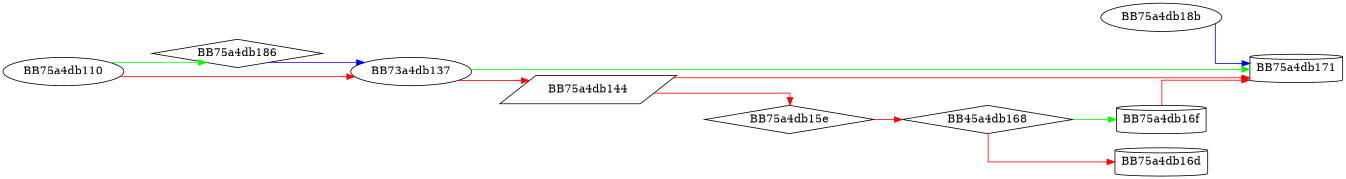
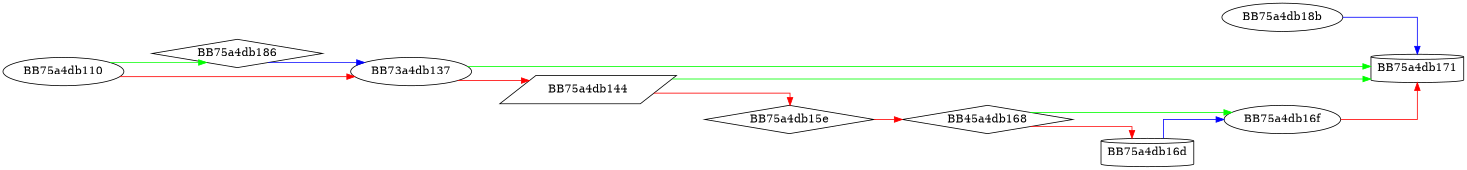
(958, 78) -> (1018, 79)
(1161, 119) -> (1282, 119)
none -> (1180, 119)
